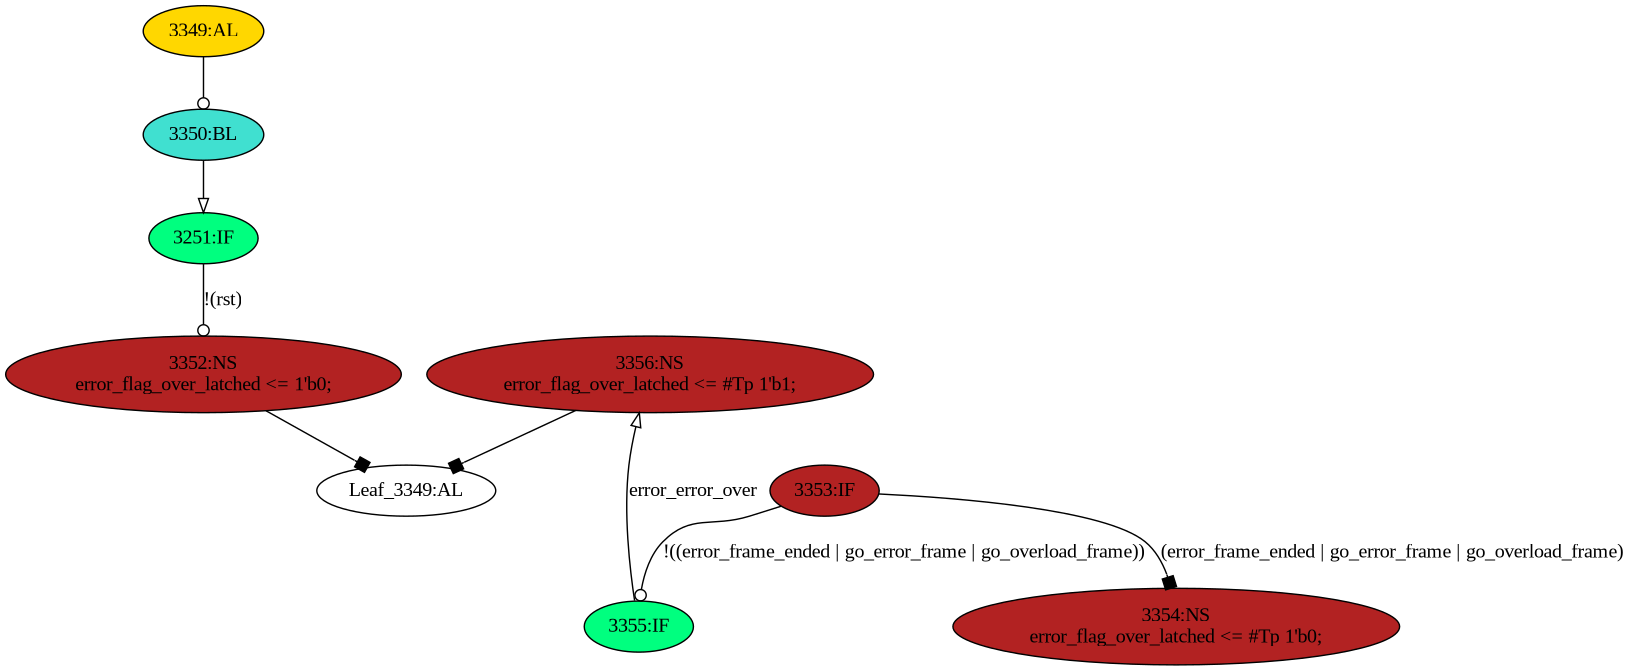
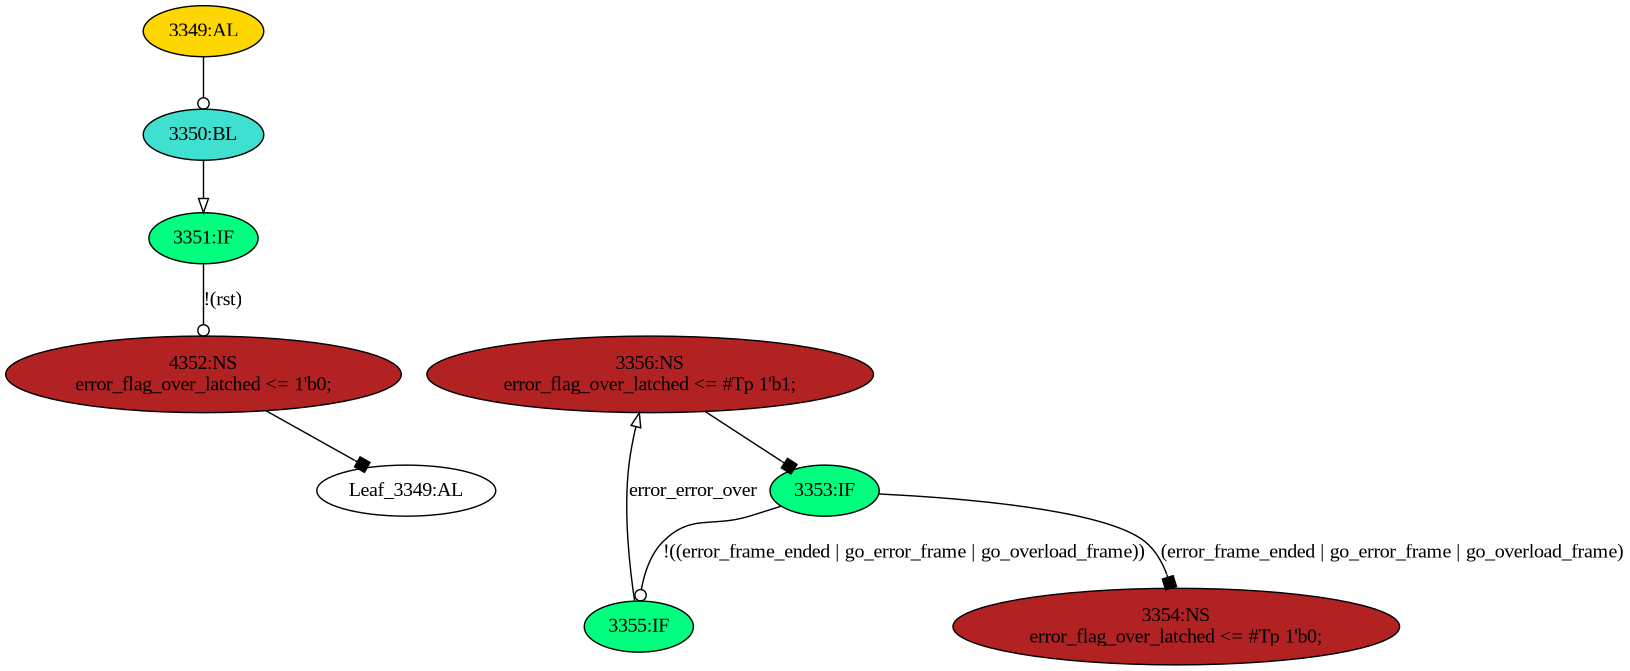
(203, 238) -> (203, 238)
(203, 374) -> (203, 374)
(520, 436) -> (743, 436)
(825, 491) -> (825, 491)
